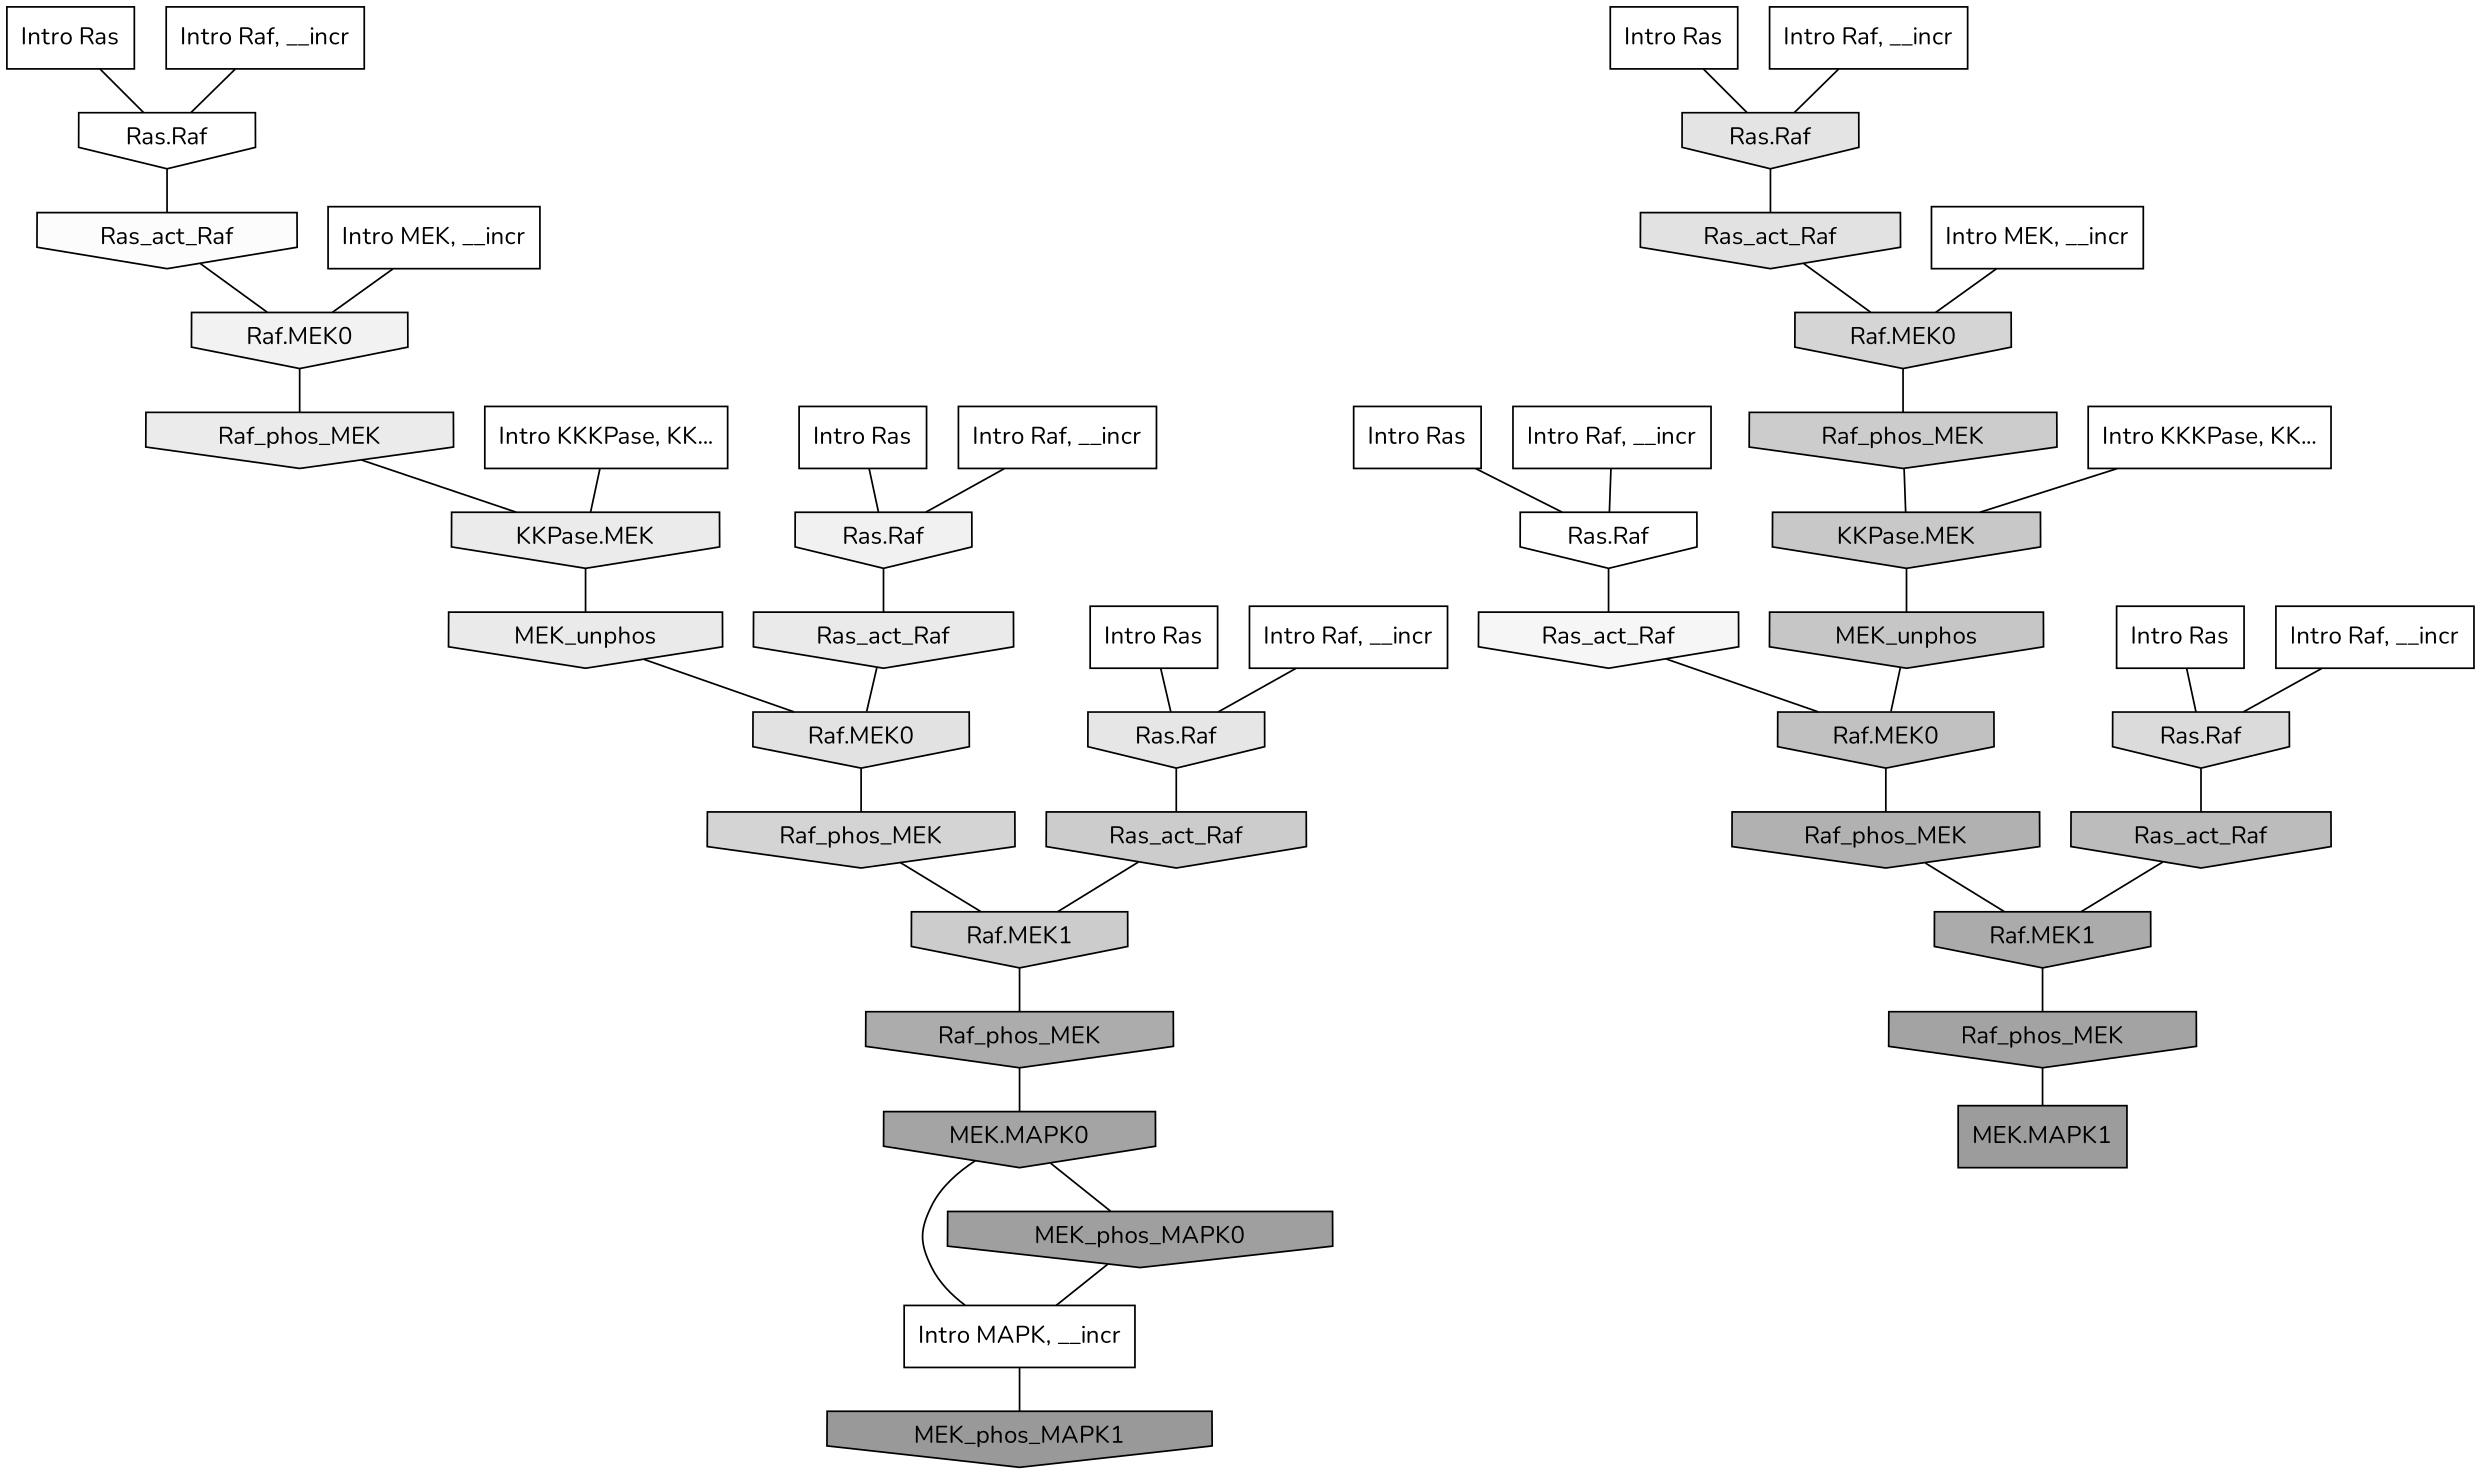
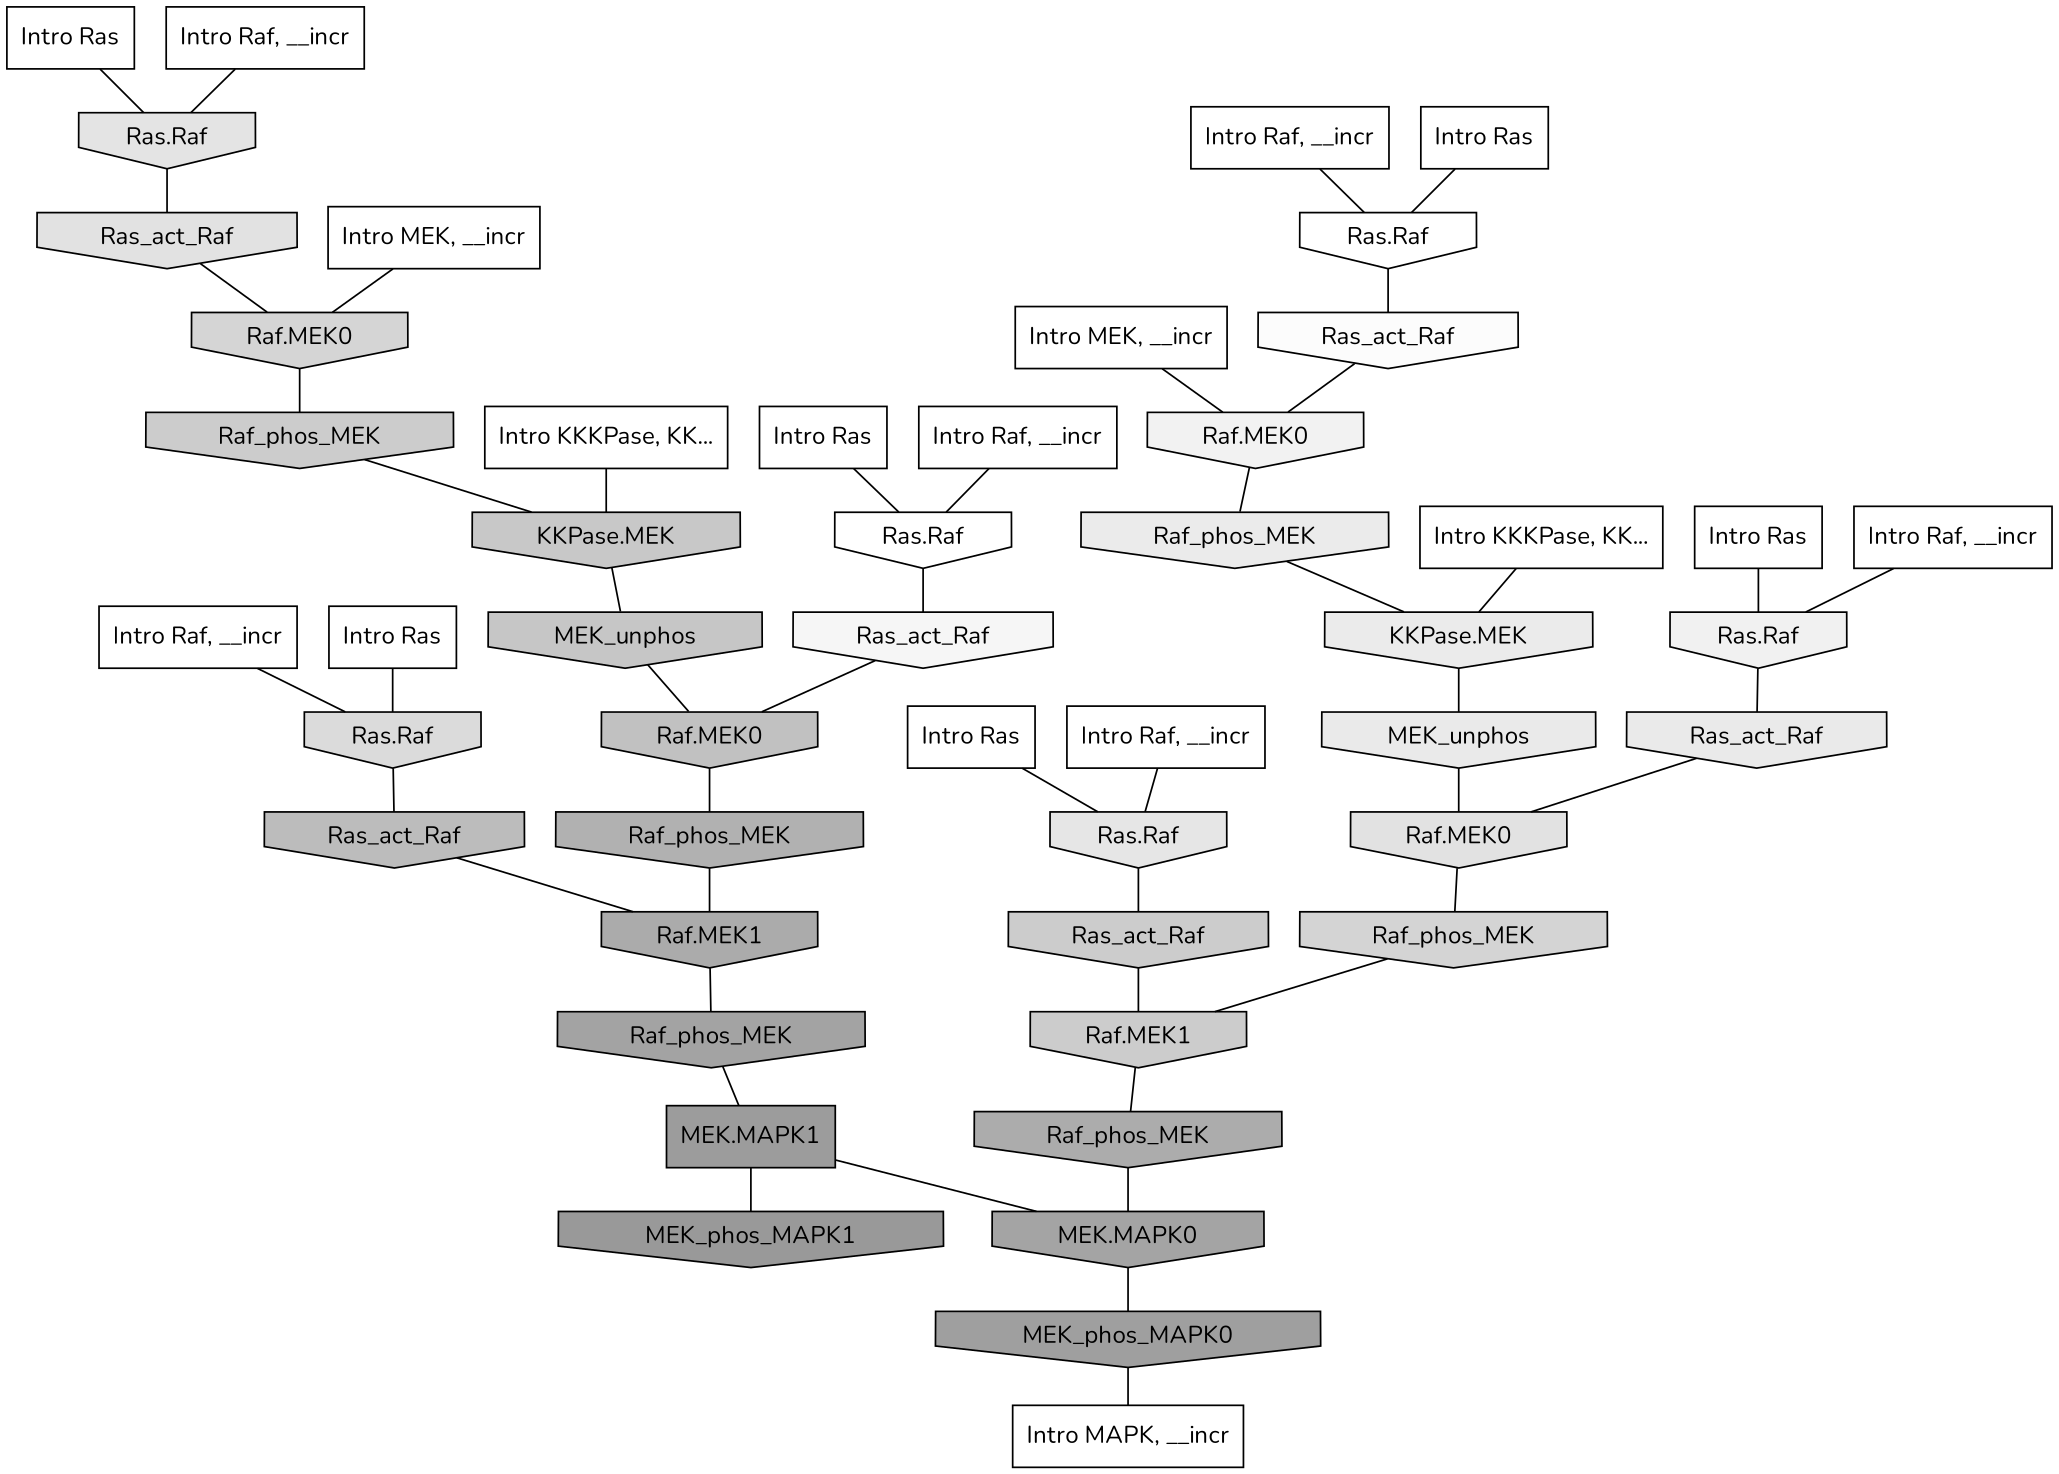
(923, 1230) -> (936, 1186)
(1020, 1389) -> (751, 1190)
